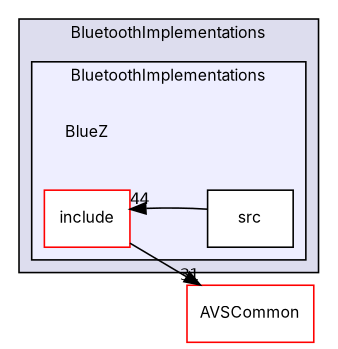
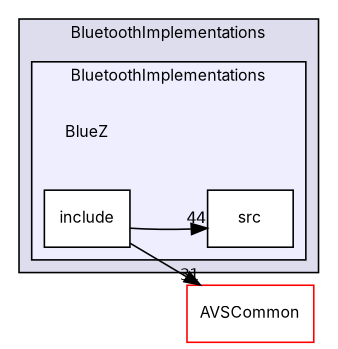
(177, 208) -> (160, 229)
(87, 219) -> (87, 219)
